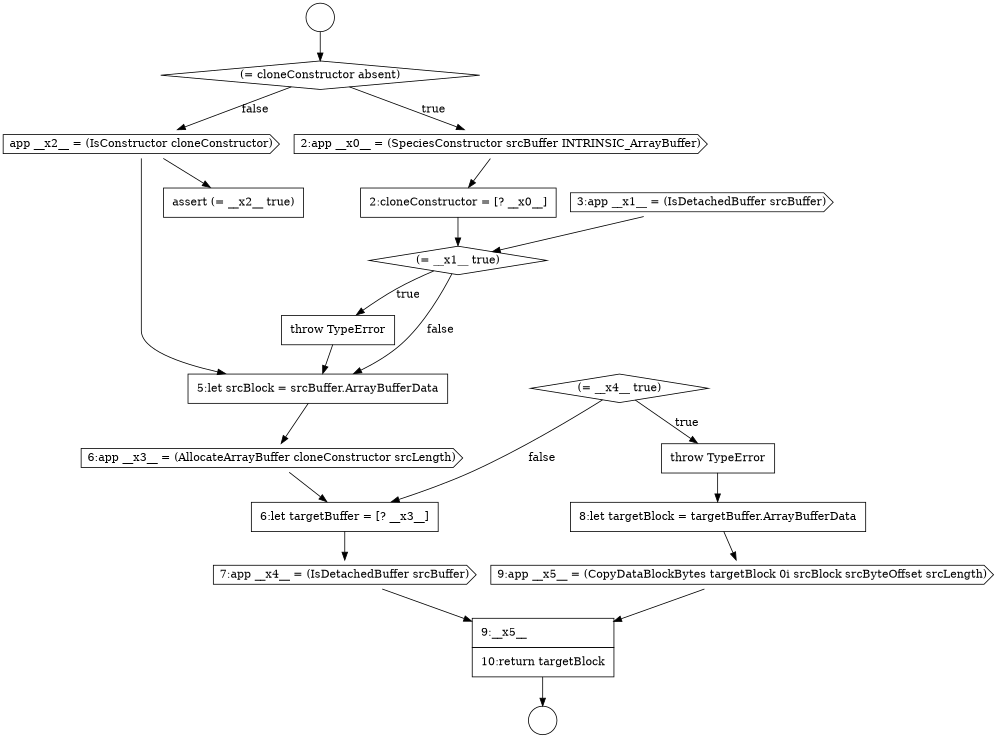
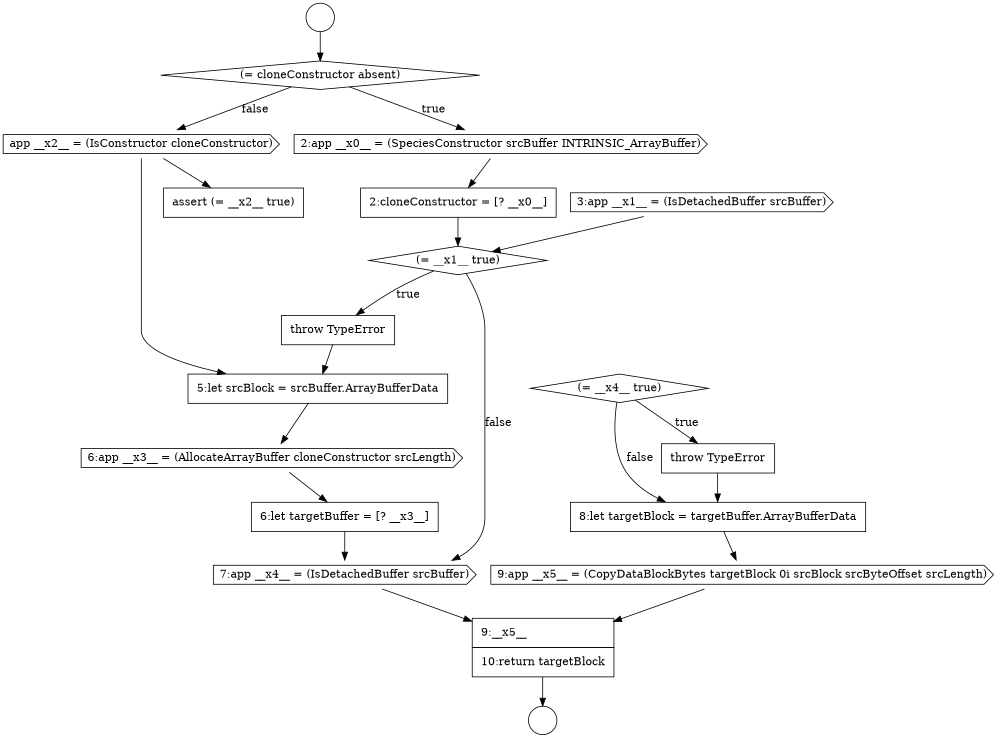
(415, 330) -> (485, 418)
(504, 456) -> (620, 458)
